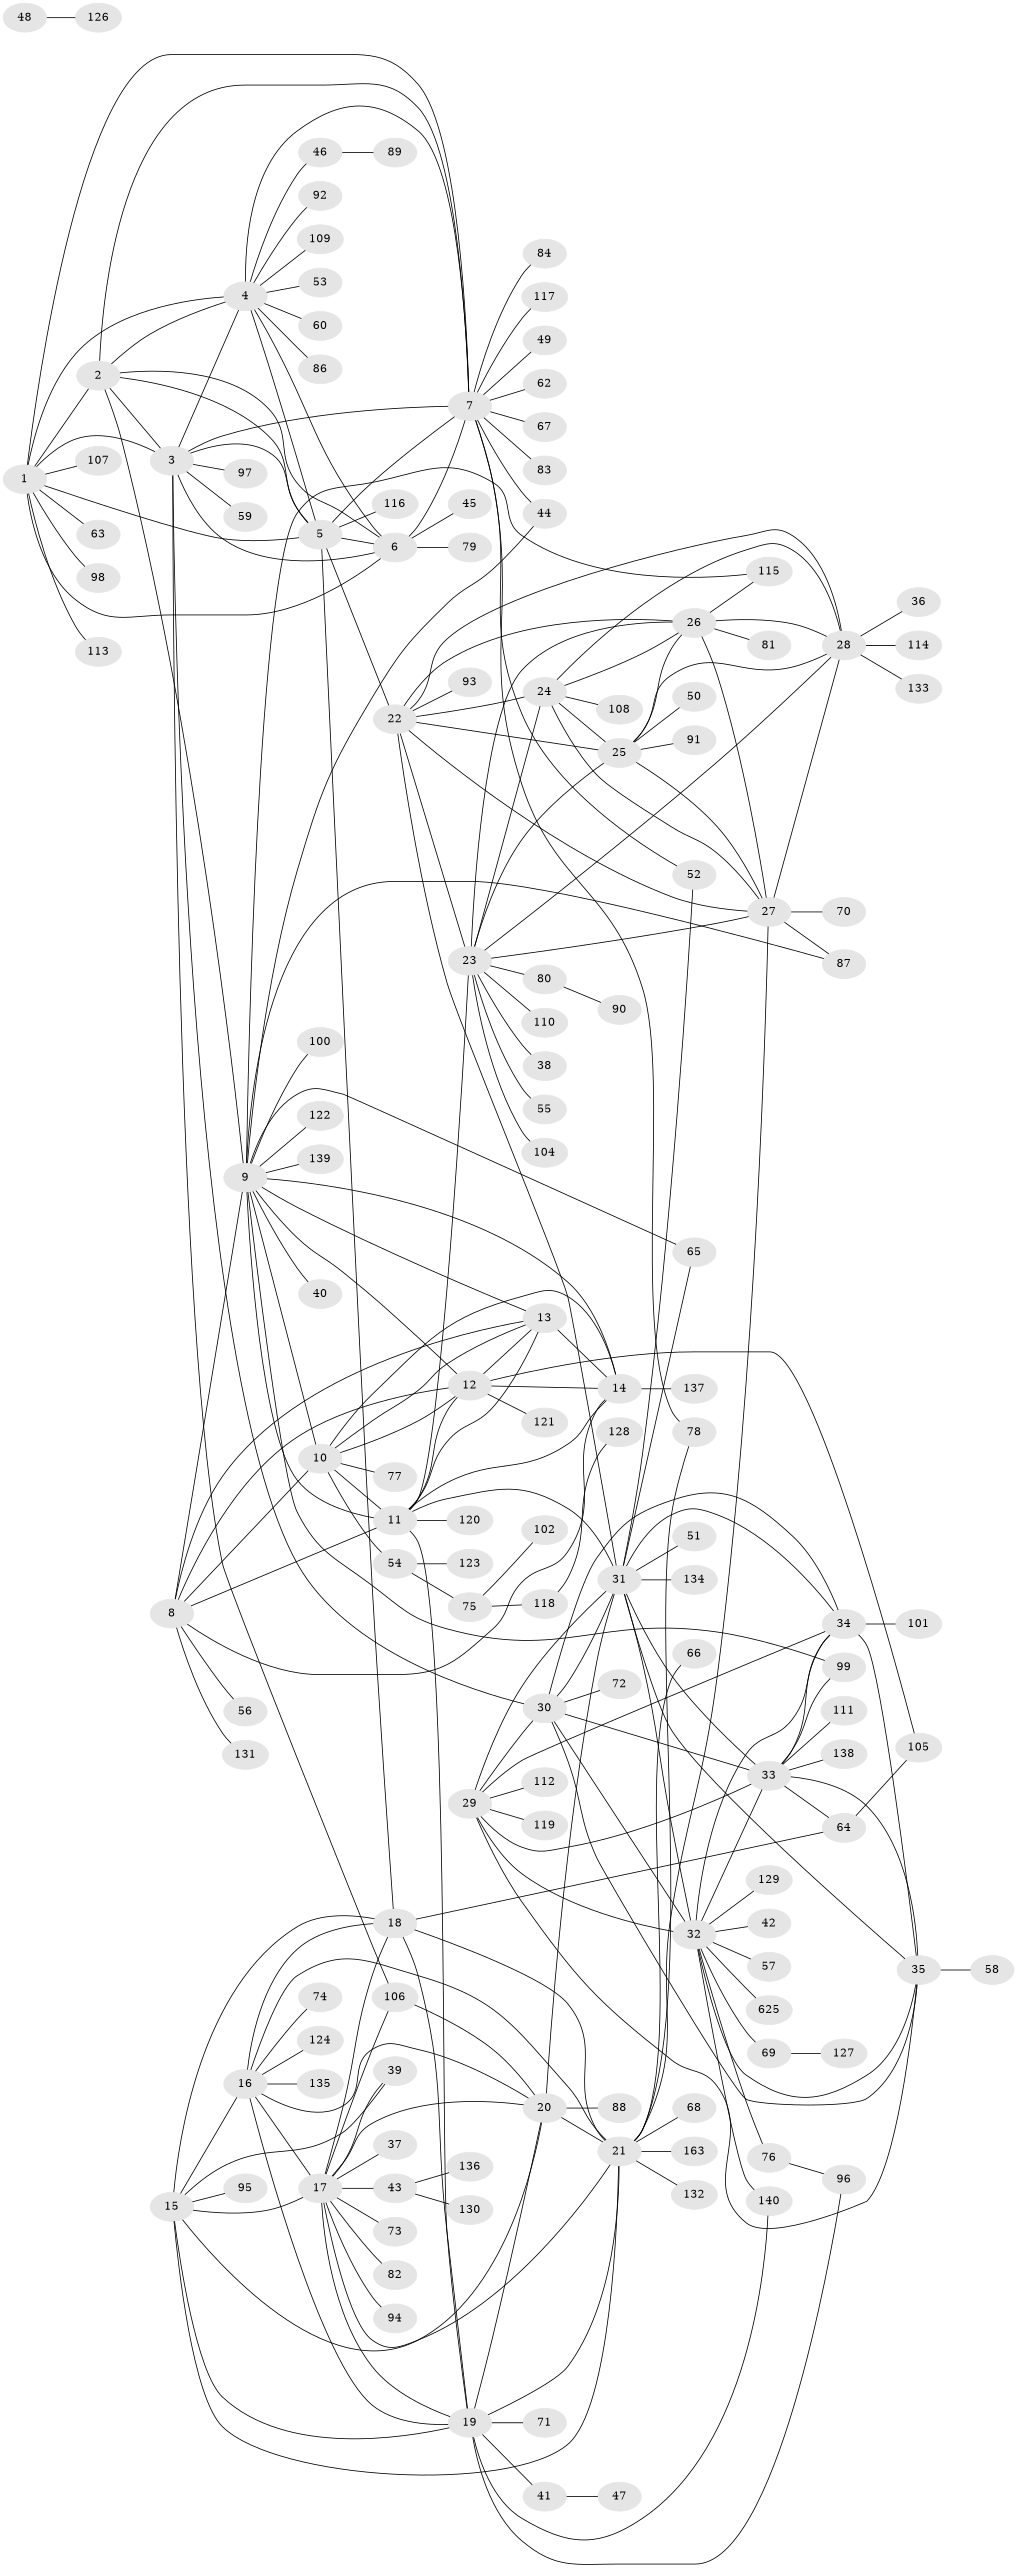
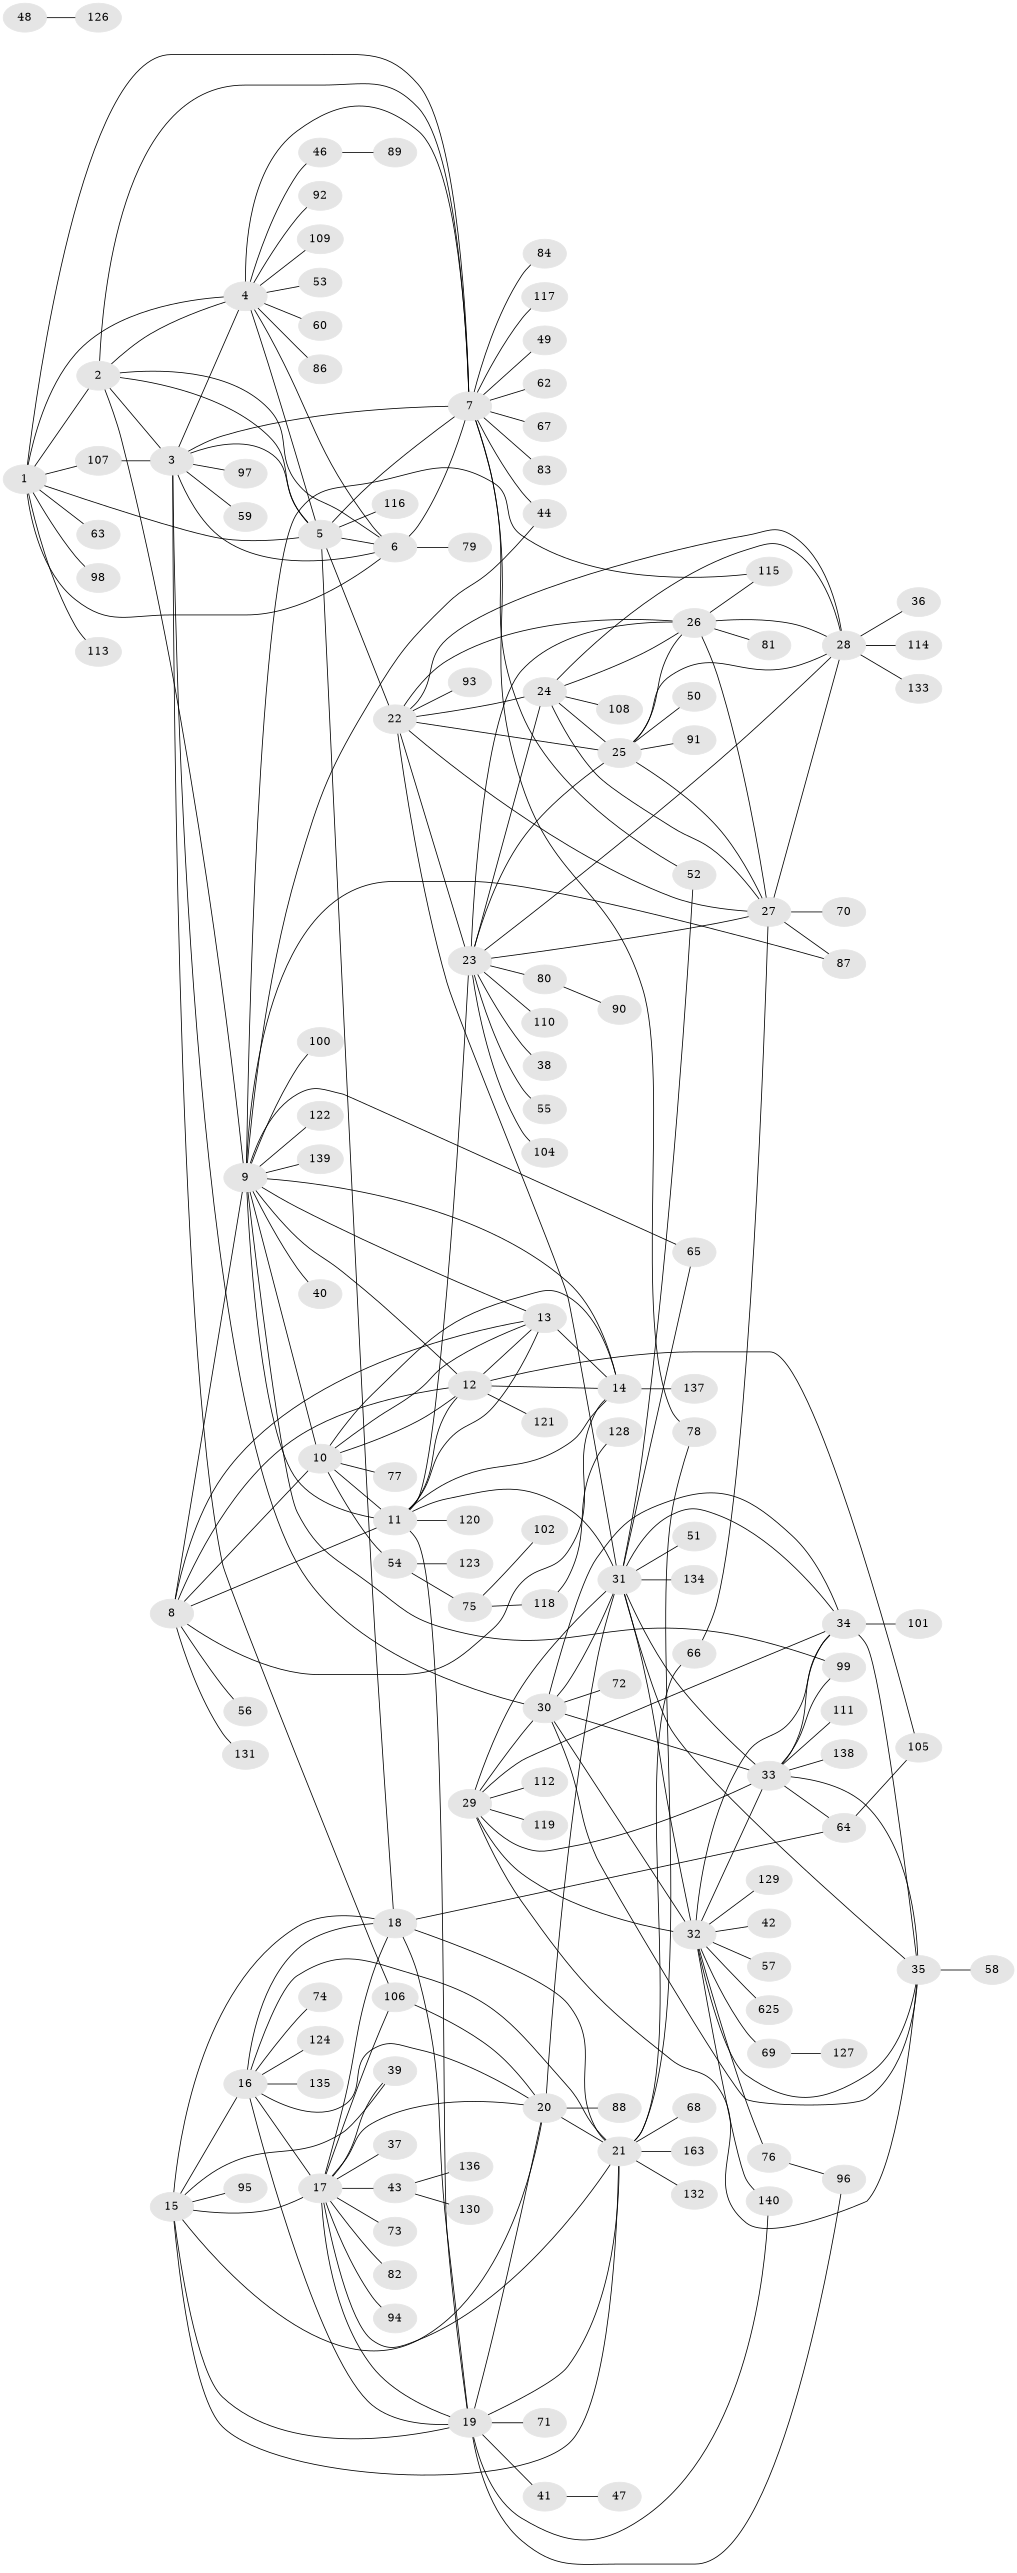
(92, 436) -> (136, 461)
(470, 504) -> none
(733, 1539) -> (751, 1286)
